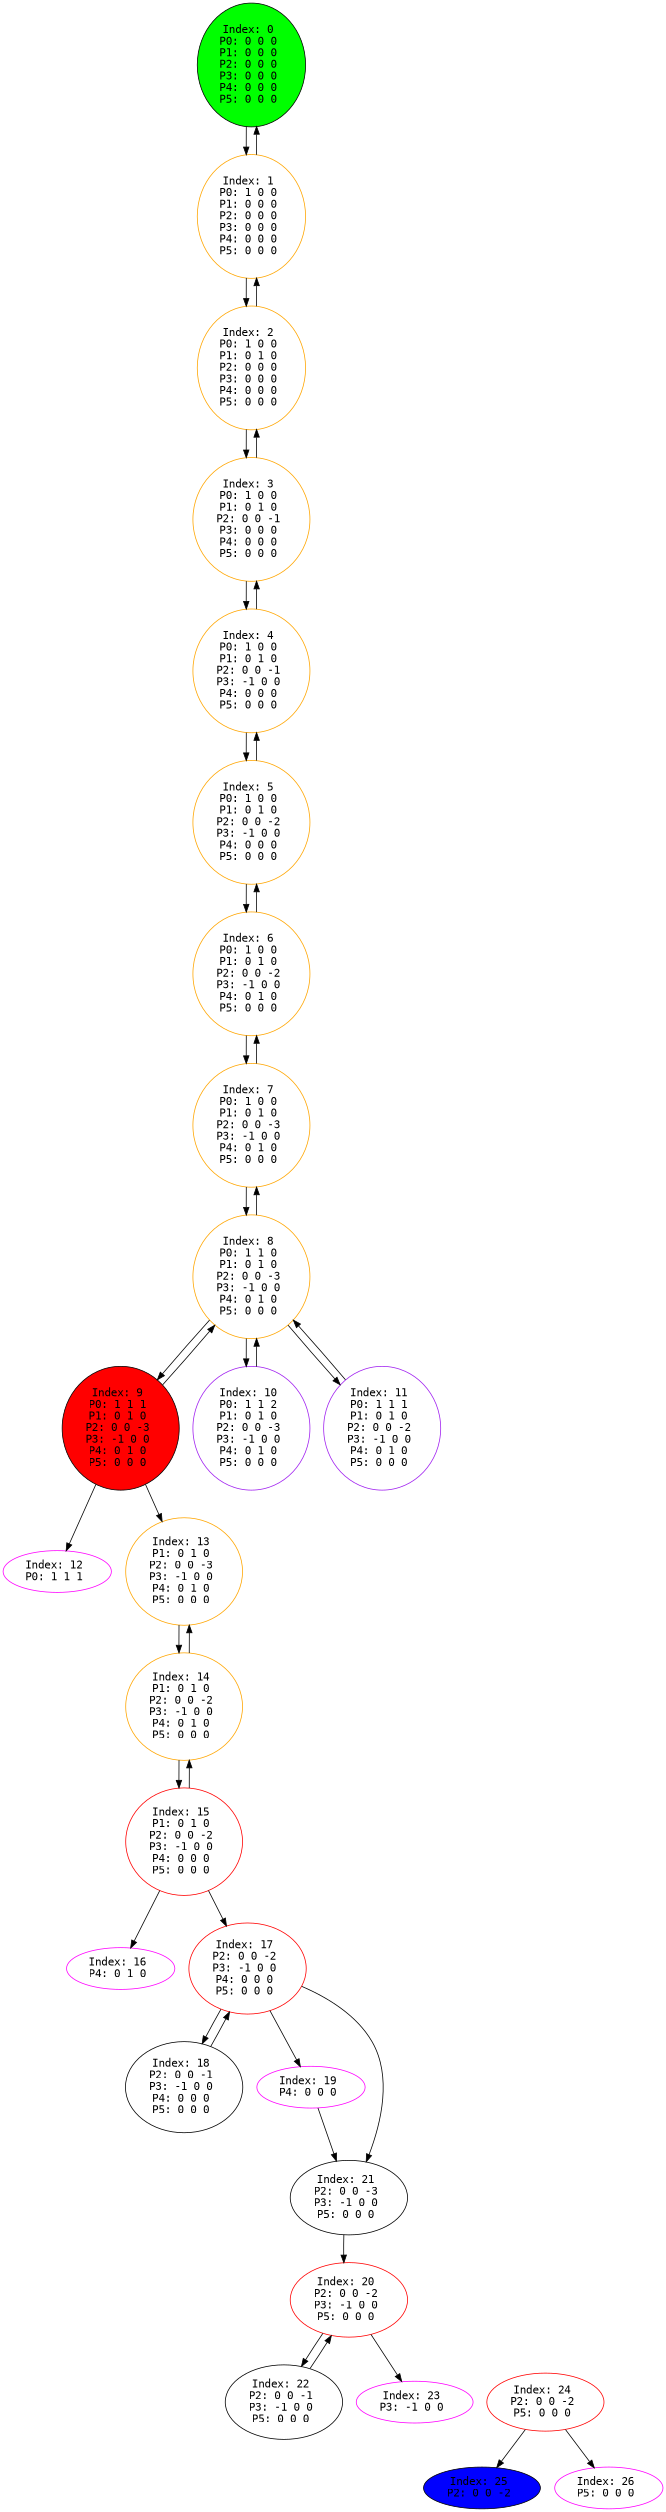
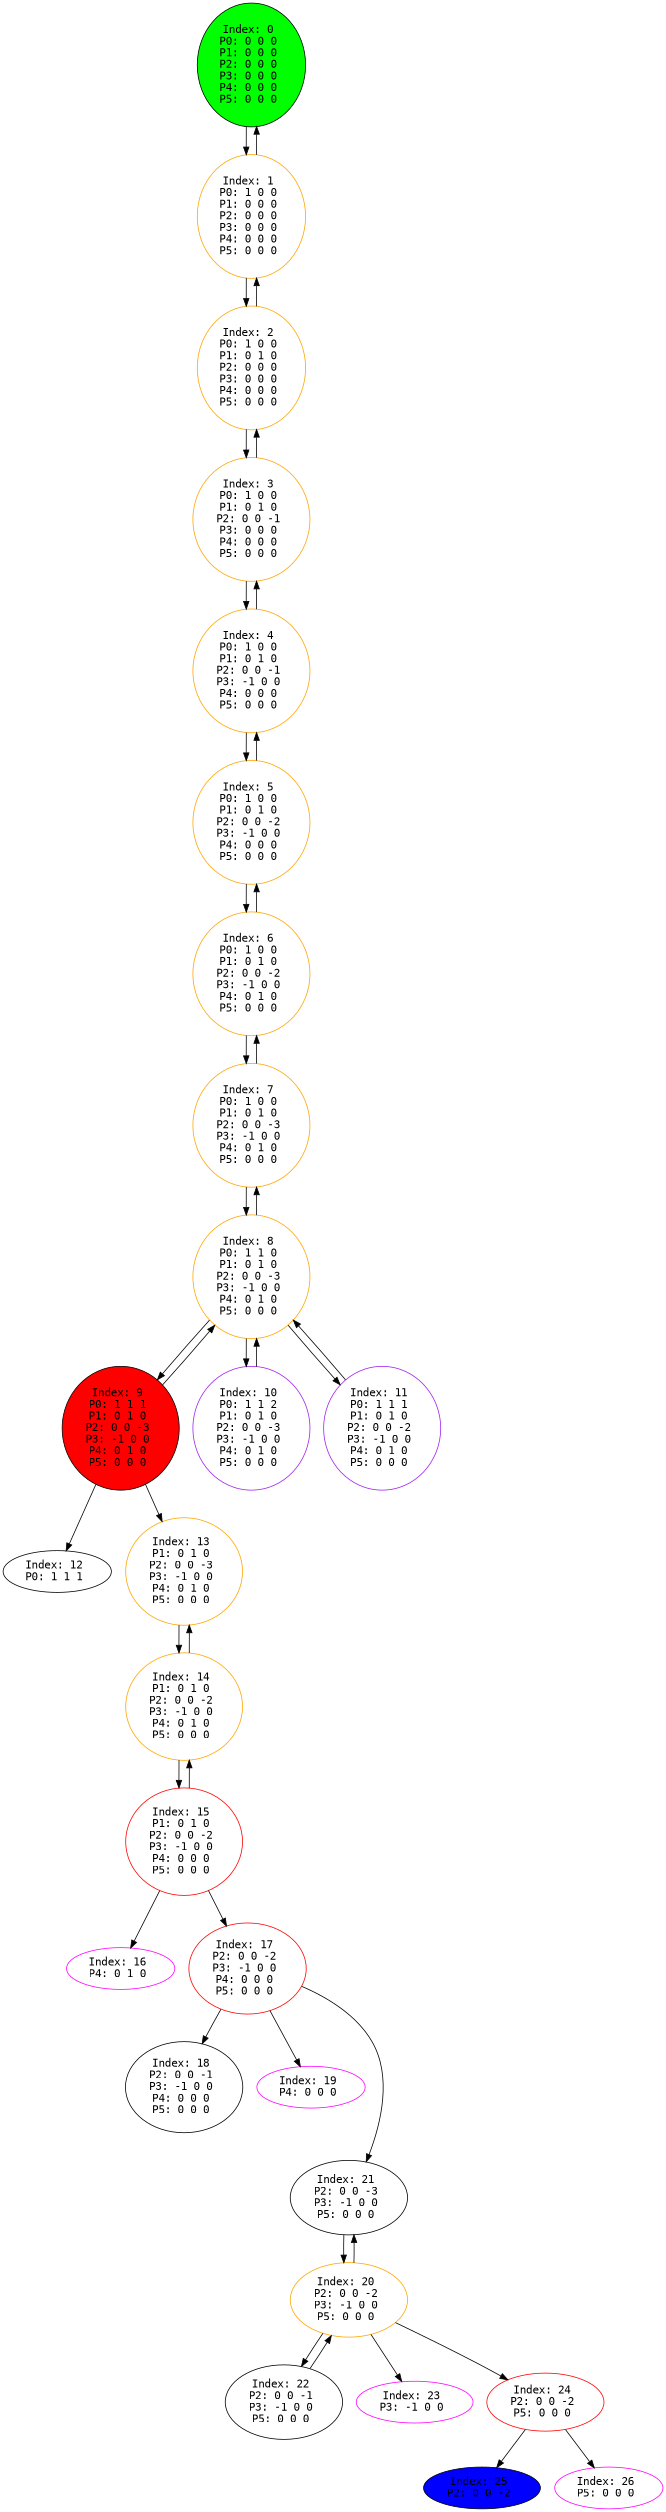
(57, 1572) -> (57, 1572)
(218, 2033) -> none
(326, 2131) -> (354, 2253)
(349, 2300) -> (349, 2300)
none -> (449, 2349)
